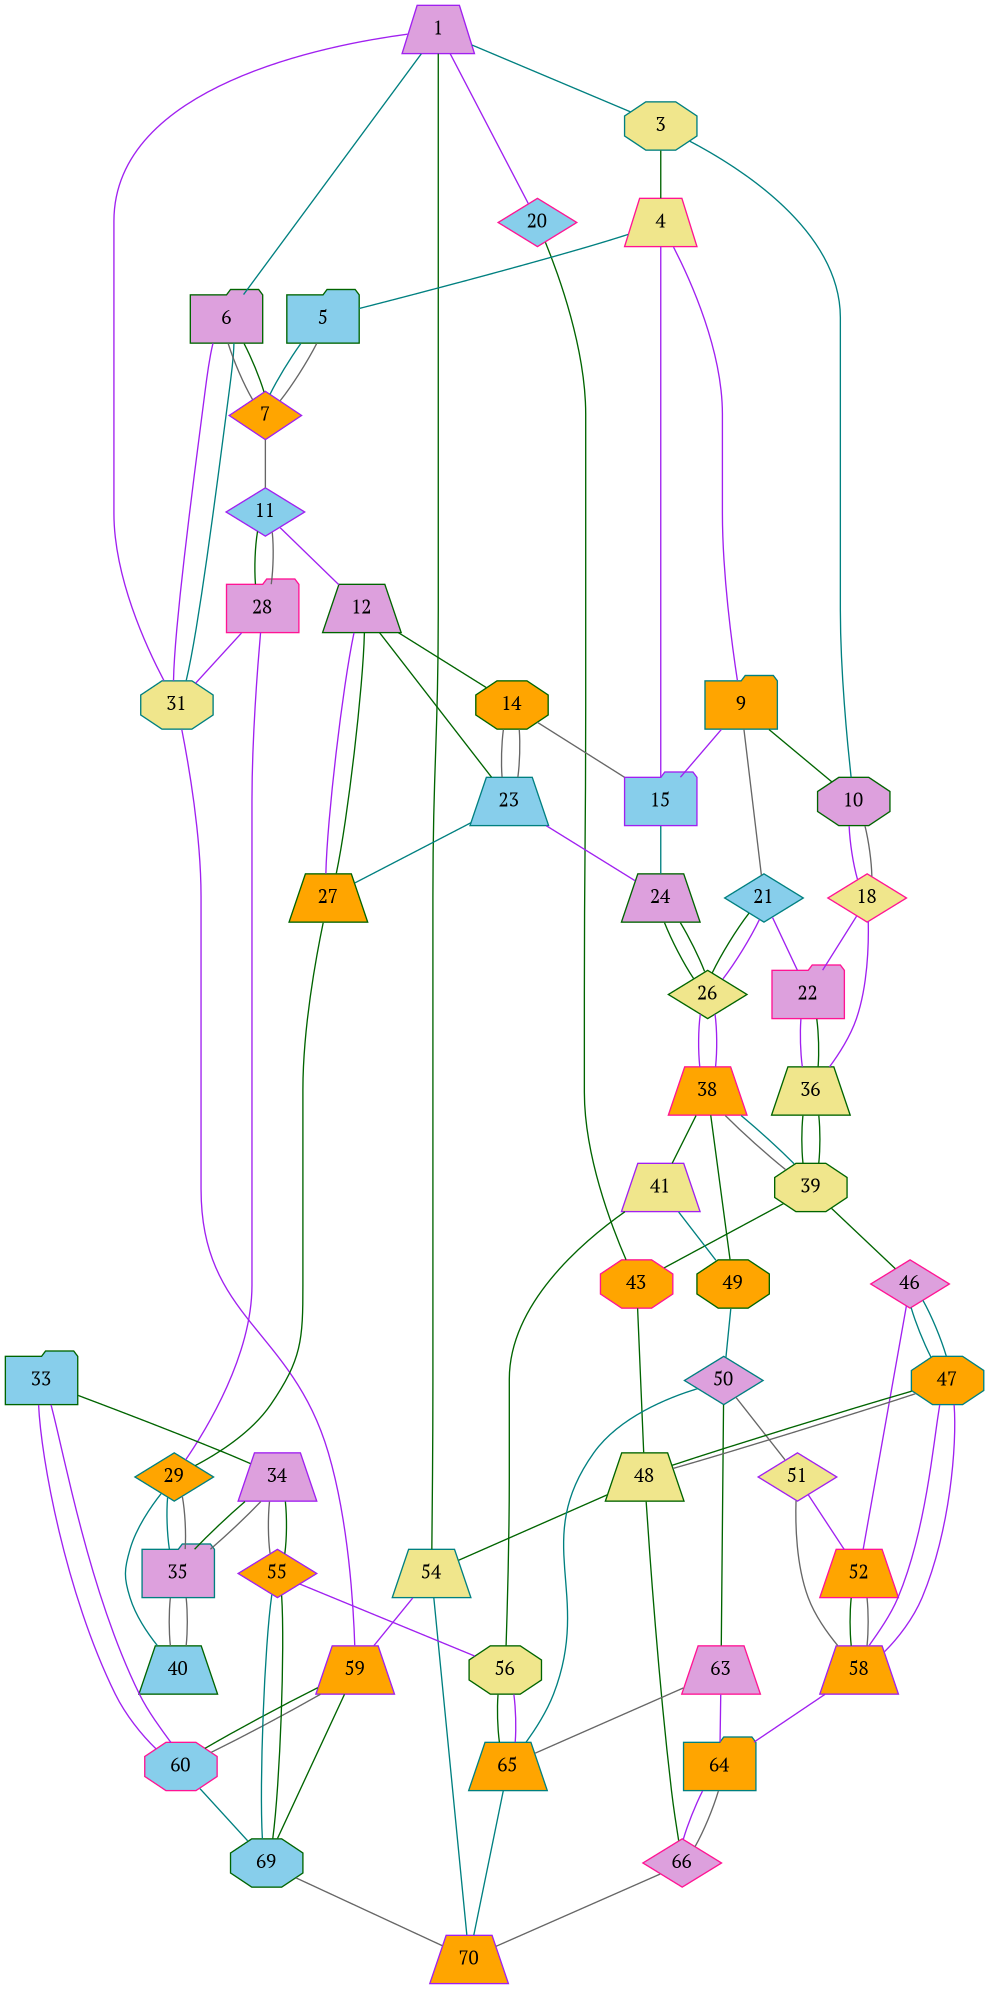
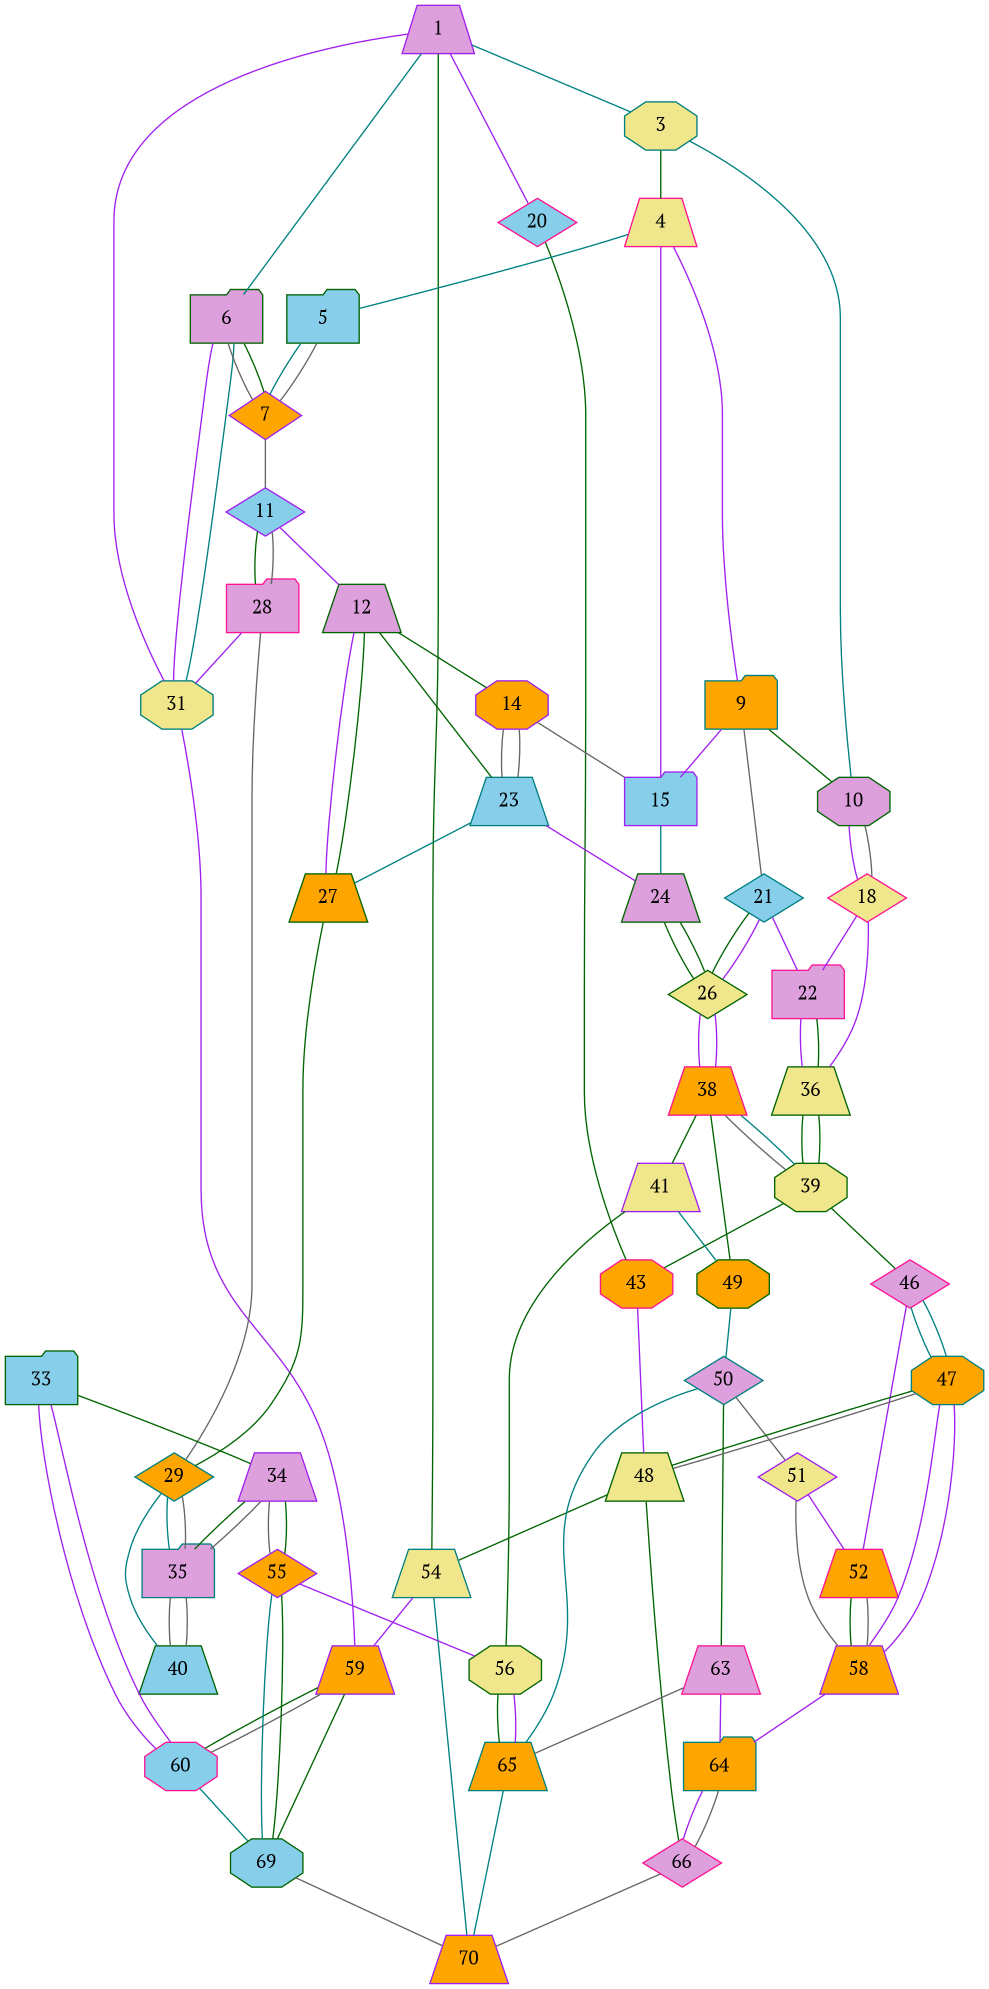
(512, 705) -> (512, 705)
(252, 1053) -> (252, 1053)
(641, 1380) -> (641, 1380)
